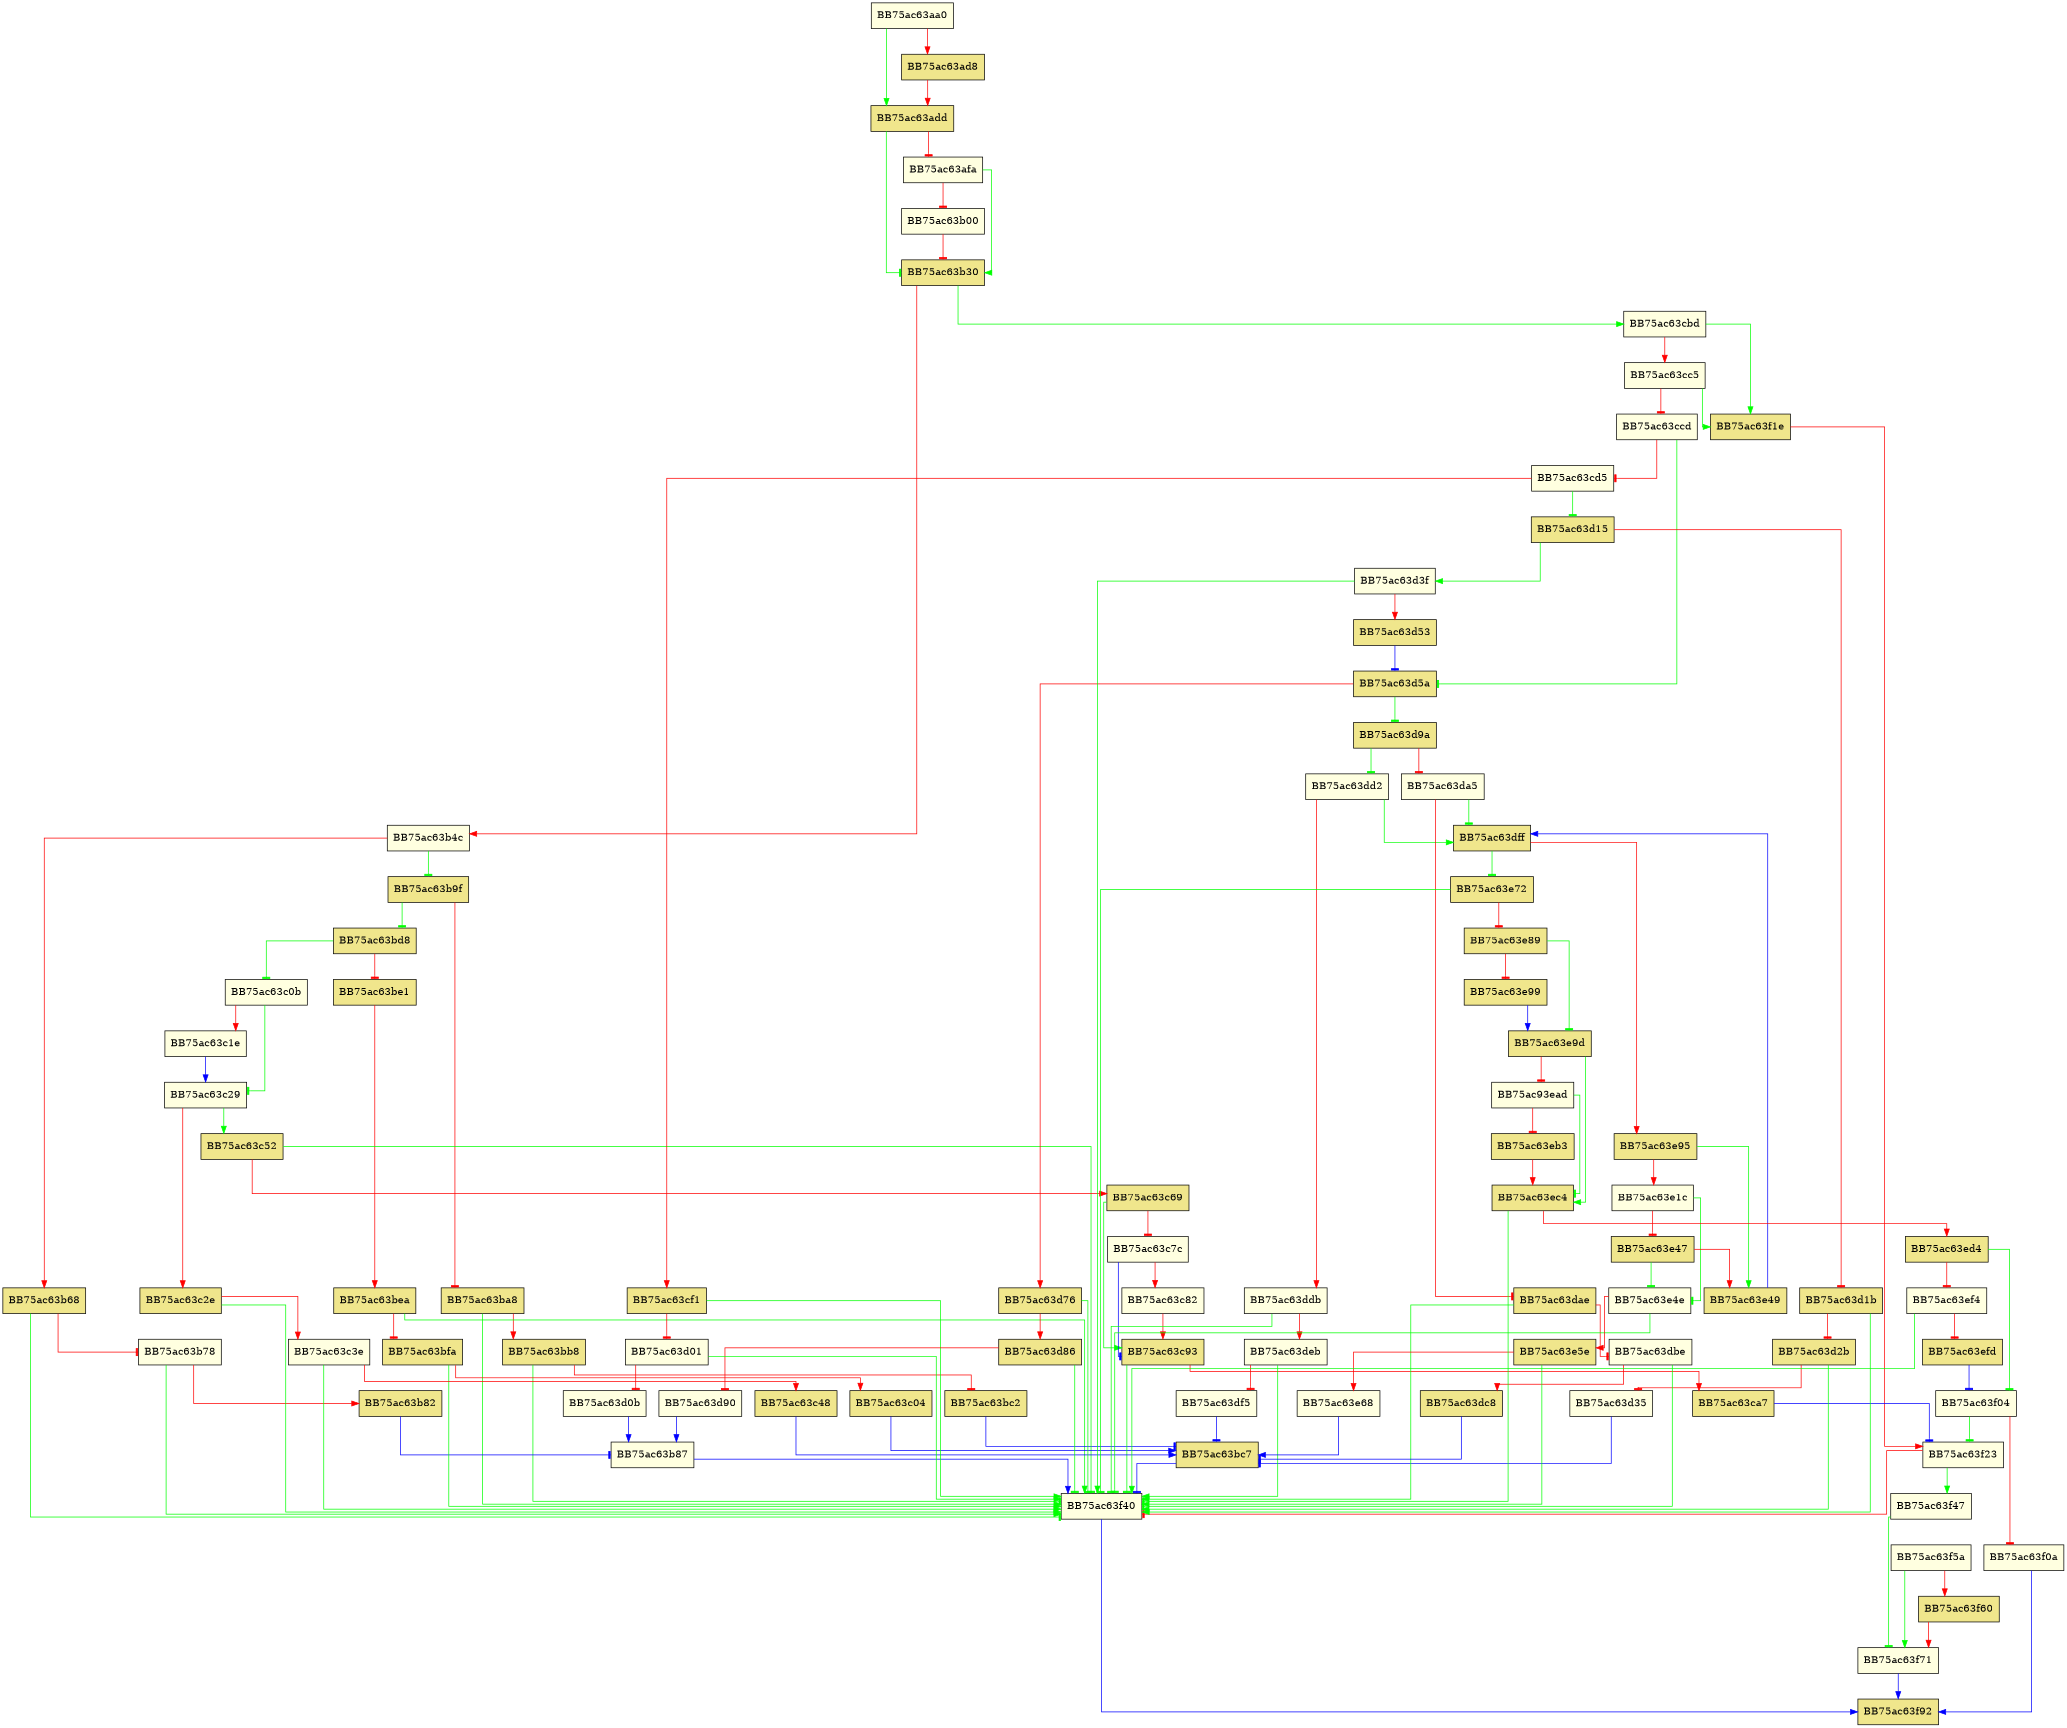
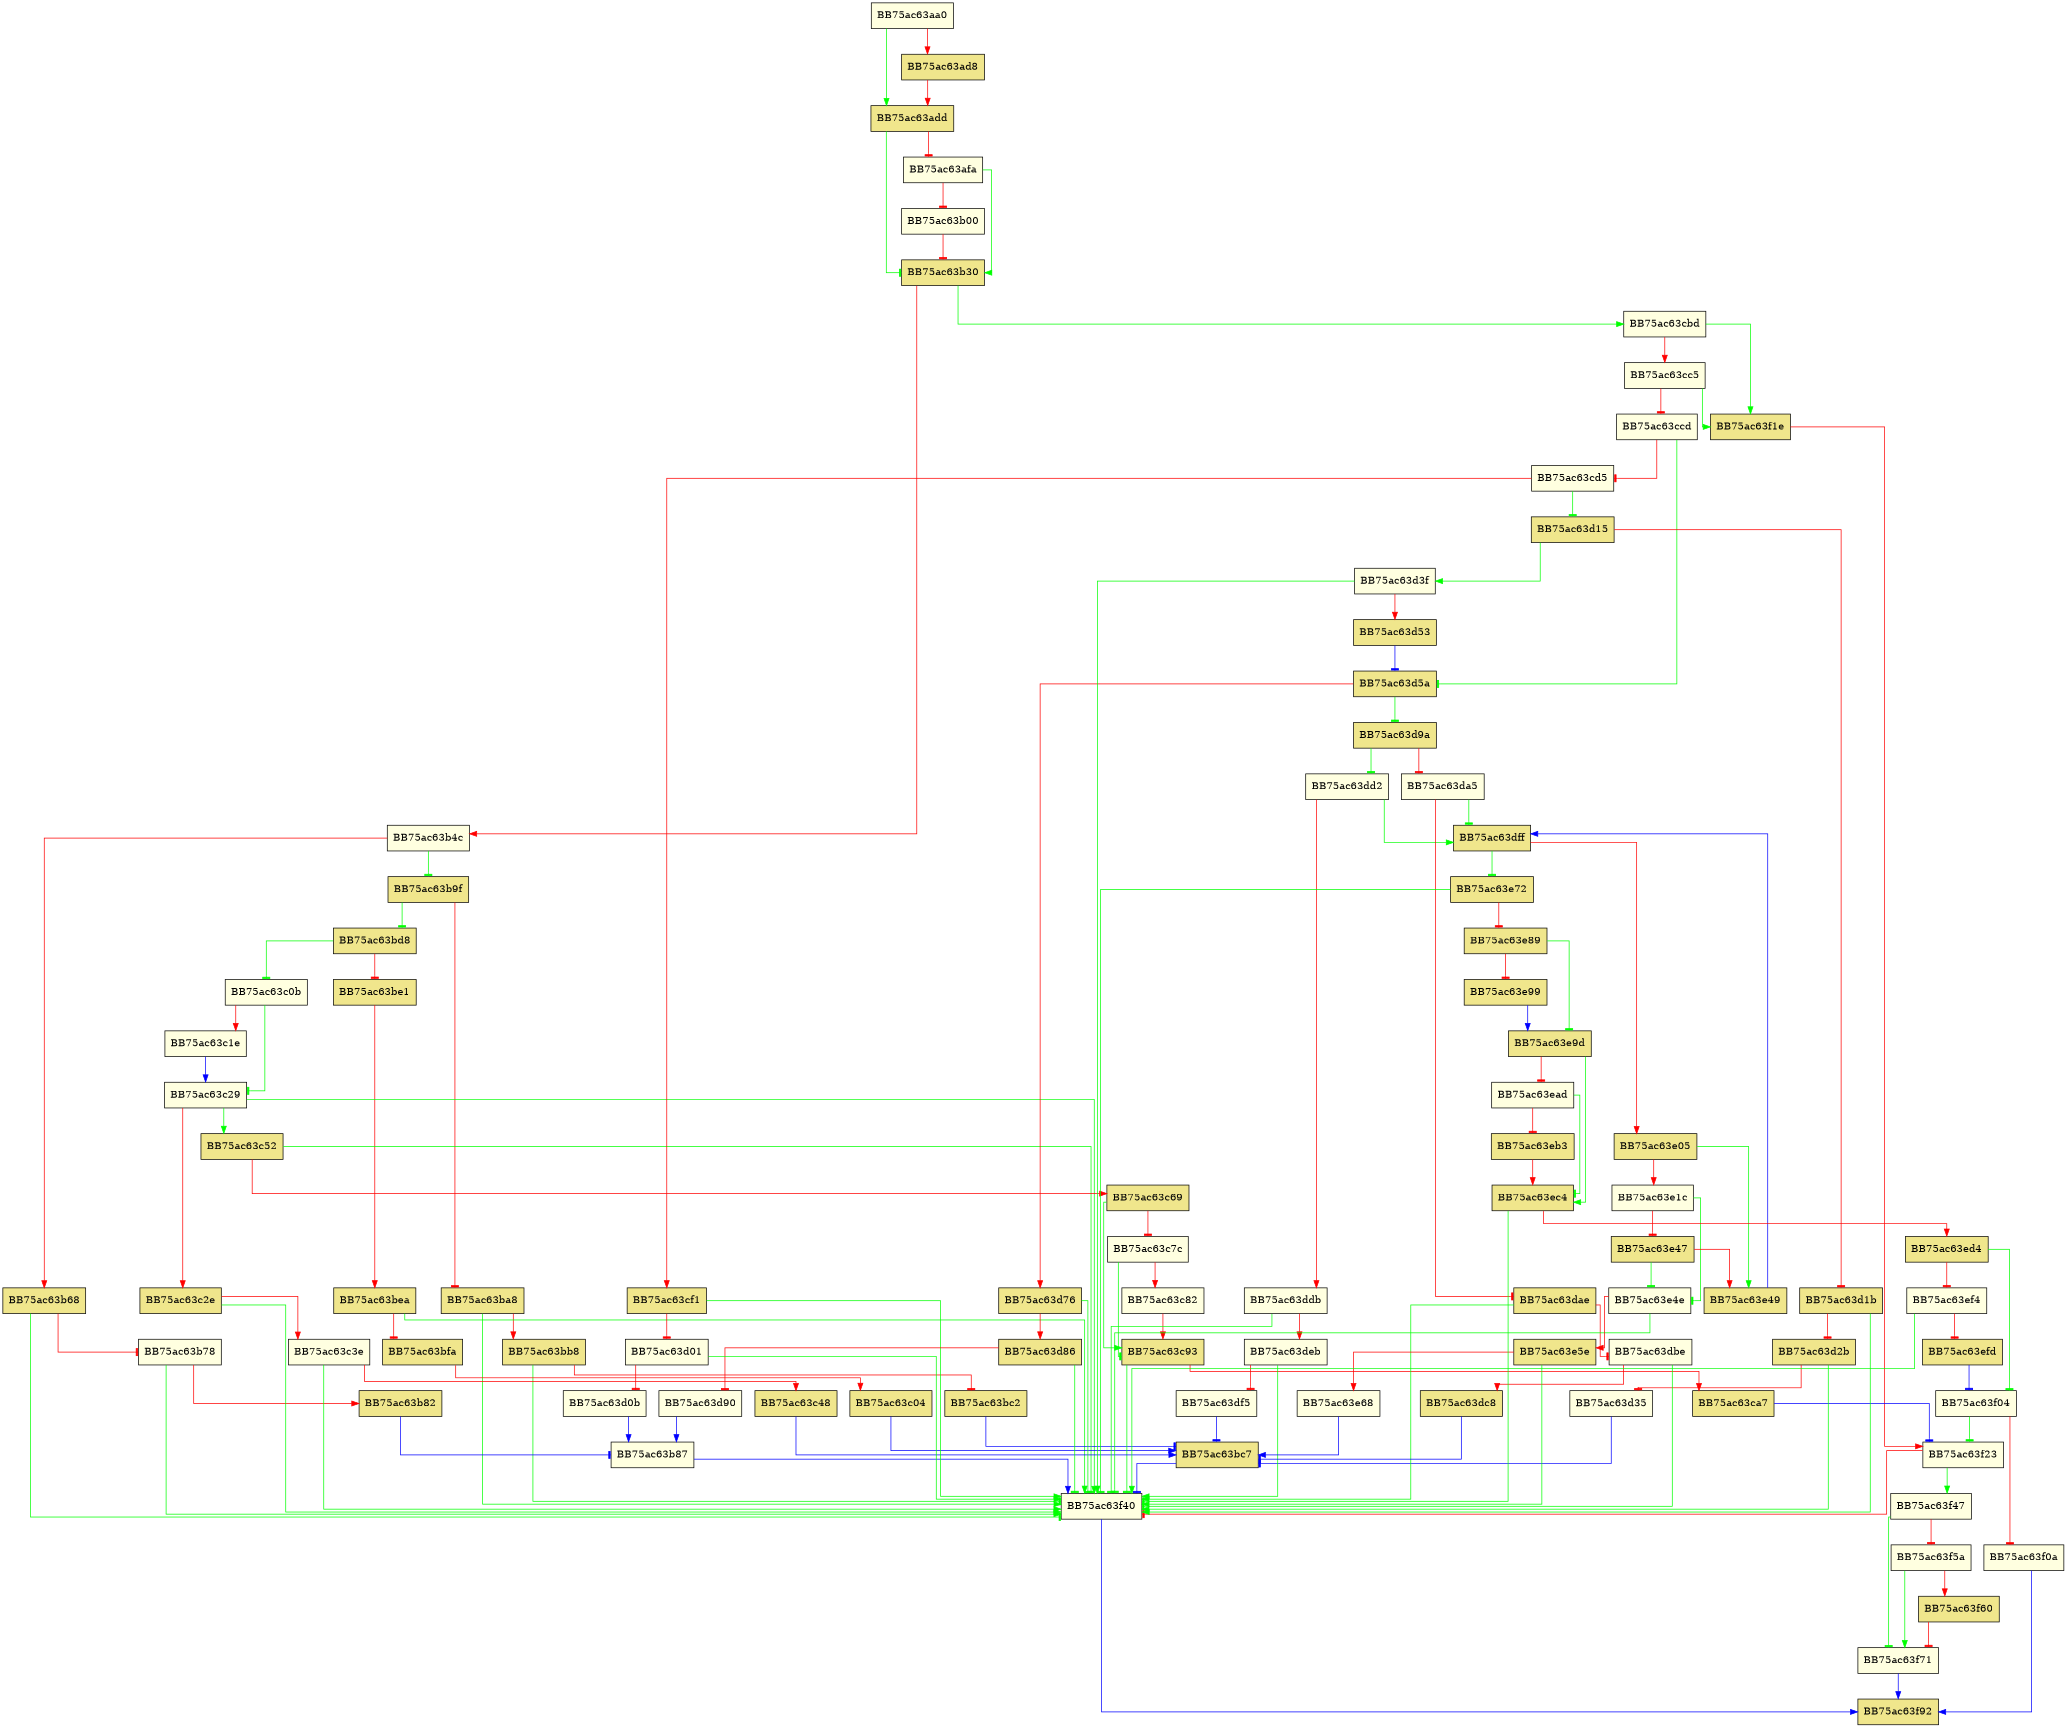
(1533, 1095) -> (1533, 1095)
(1656, 1147) -> (1656, 1147)
(1118, 1309) -> (1118, 1309)
(681, 1506) -> (864, 1099)
none -> (1931, 1530)
(1929, 1633) -> (1929, 1633)
